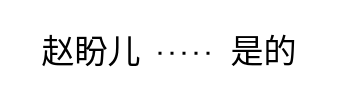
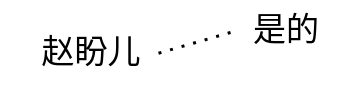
(263, 53) -> (286, 31)
